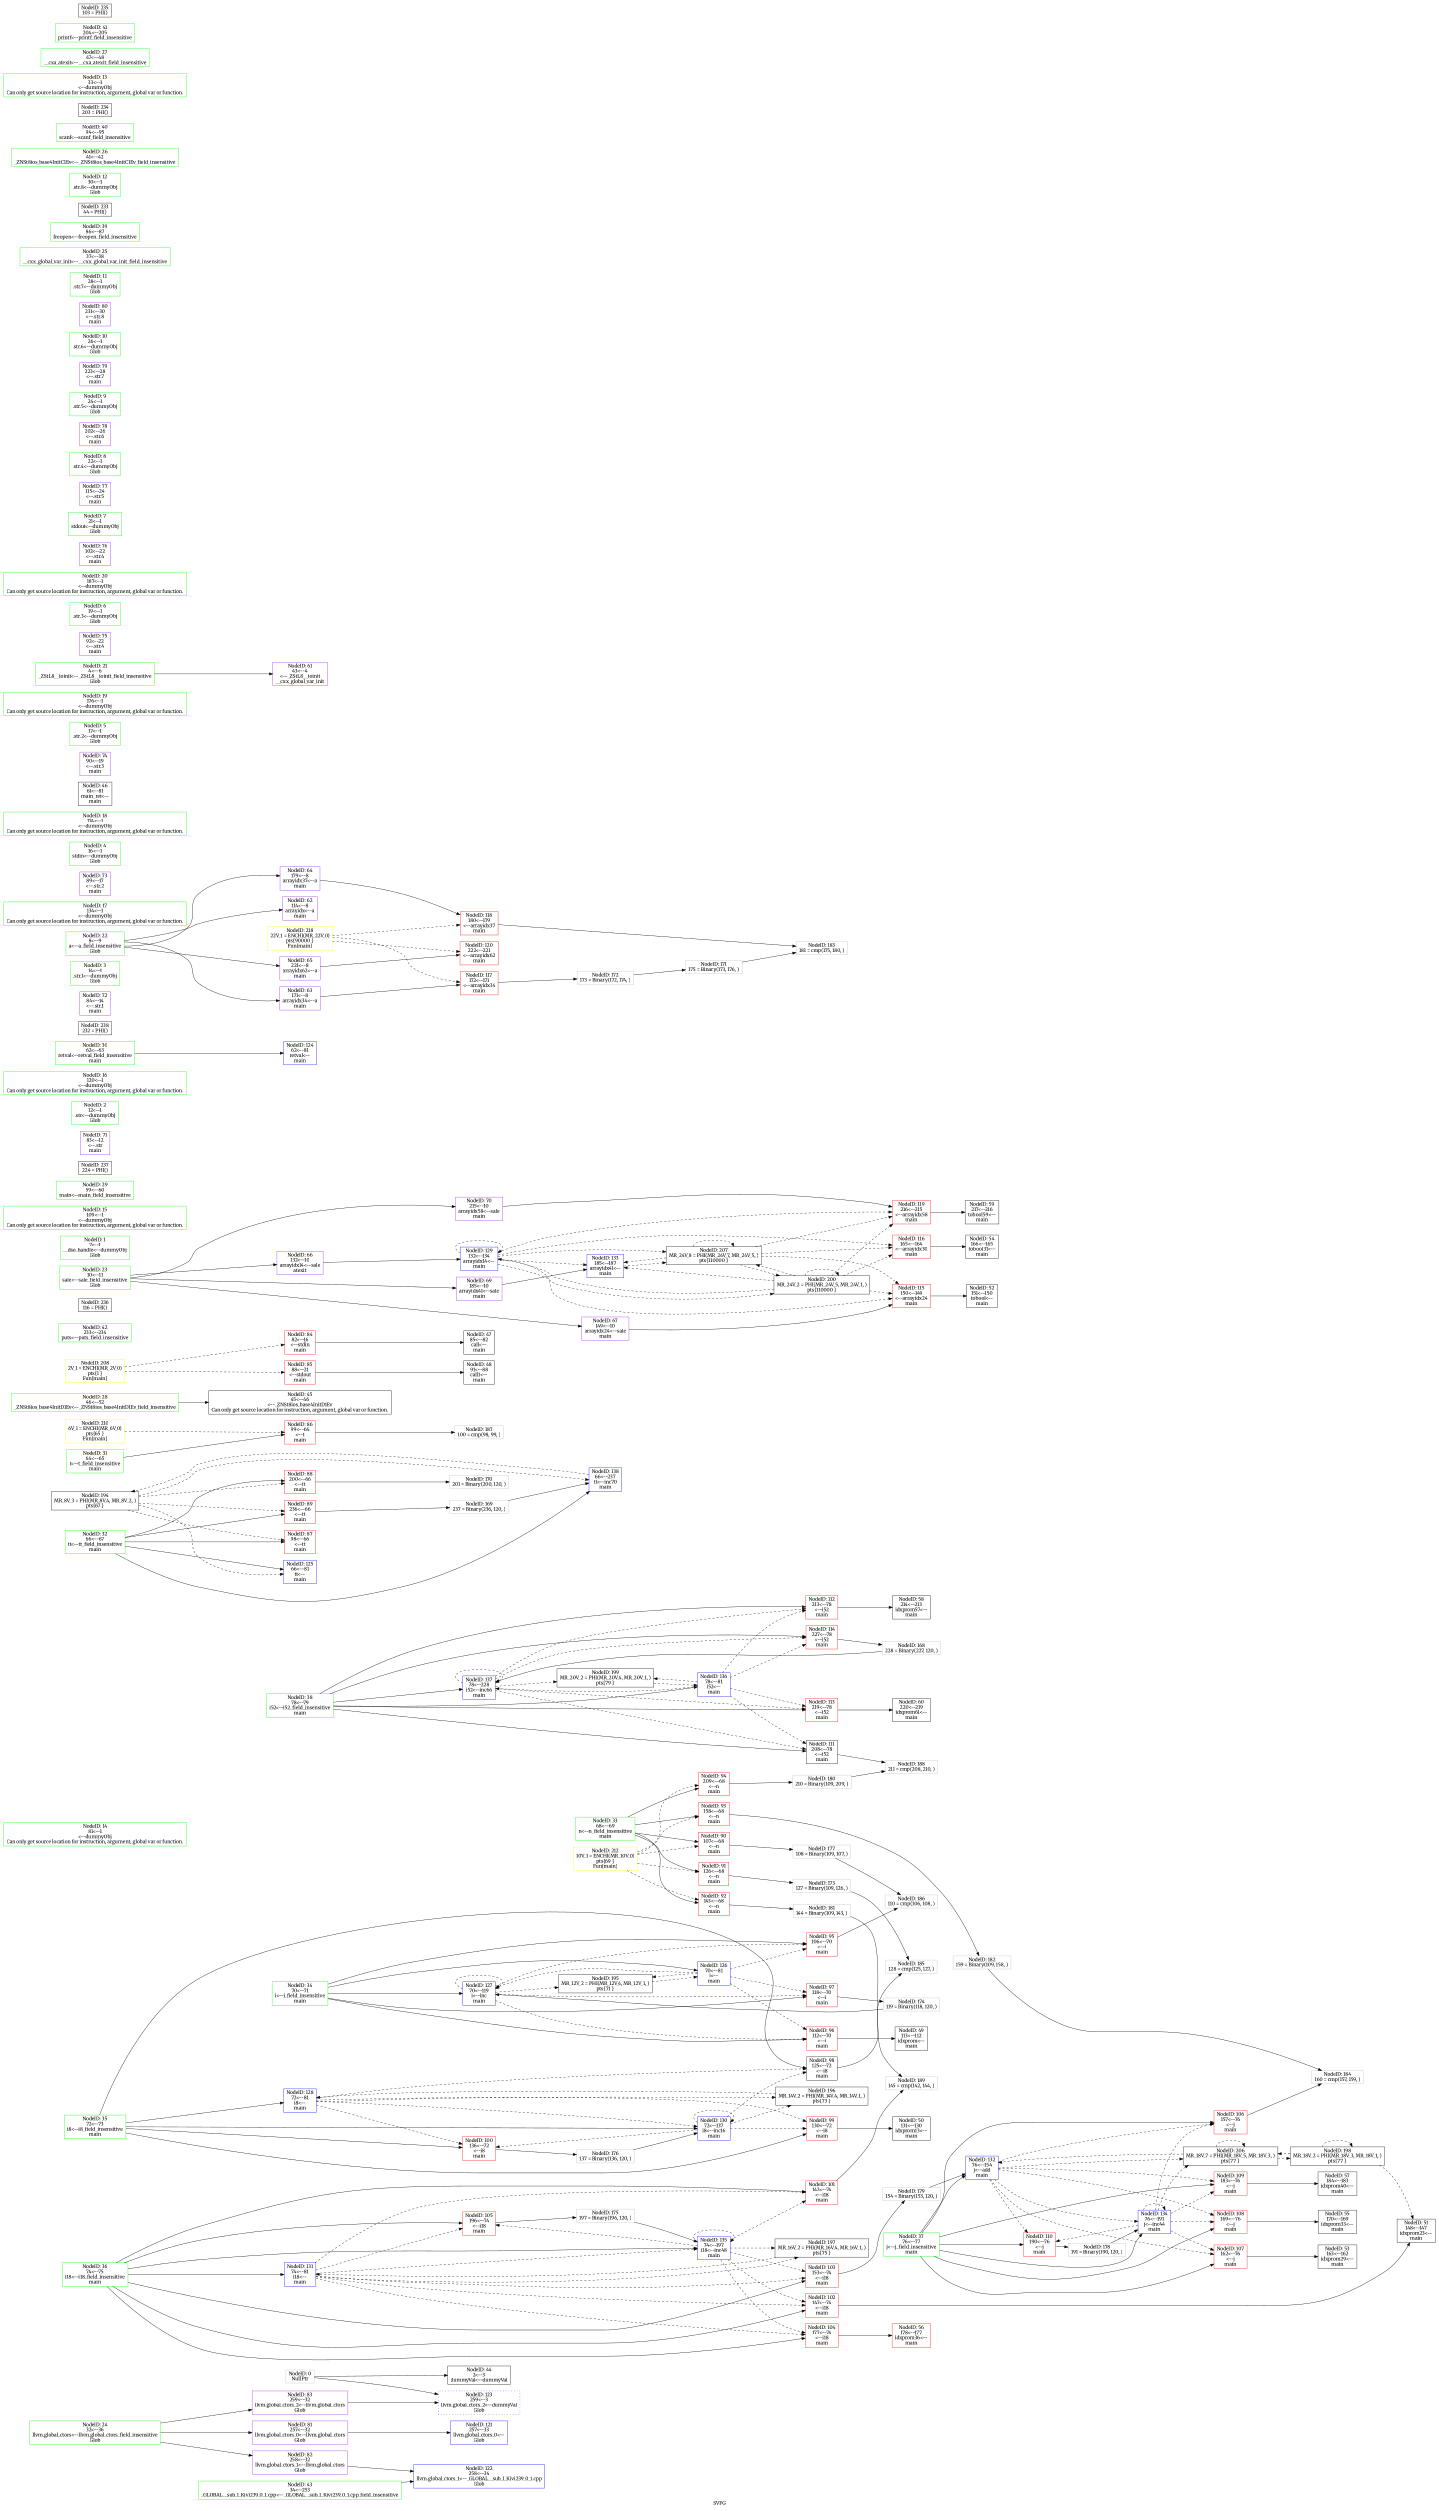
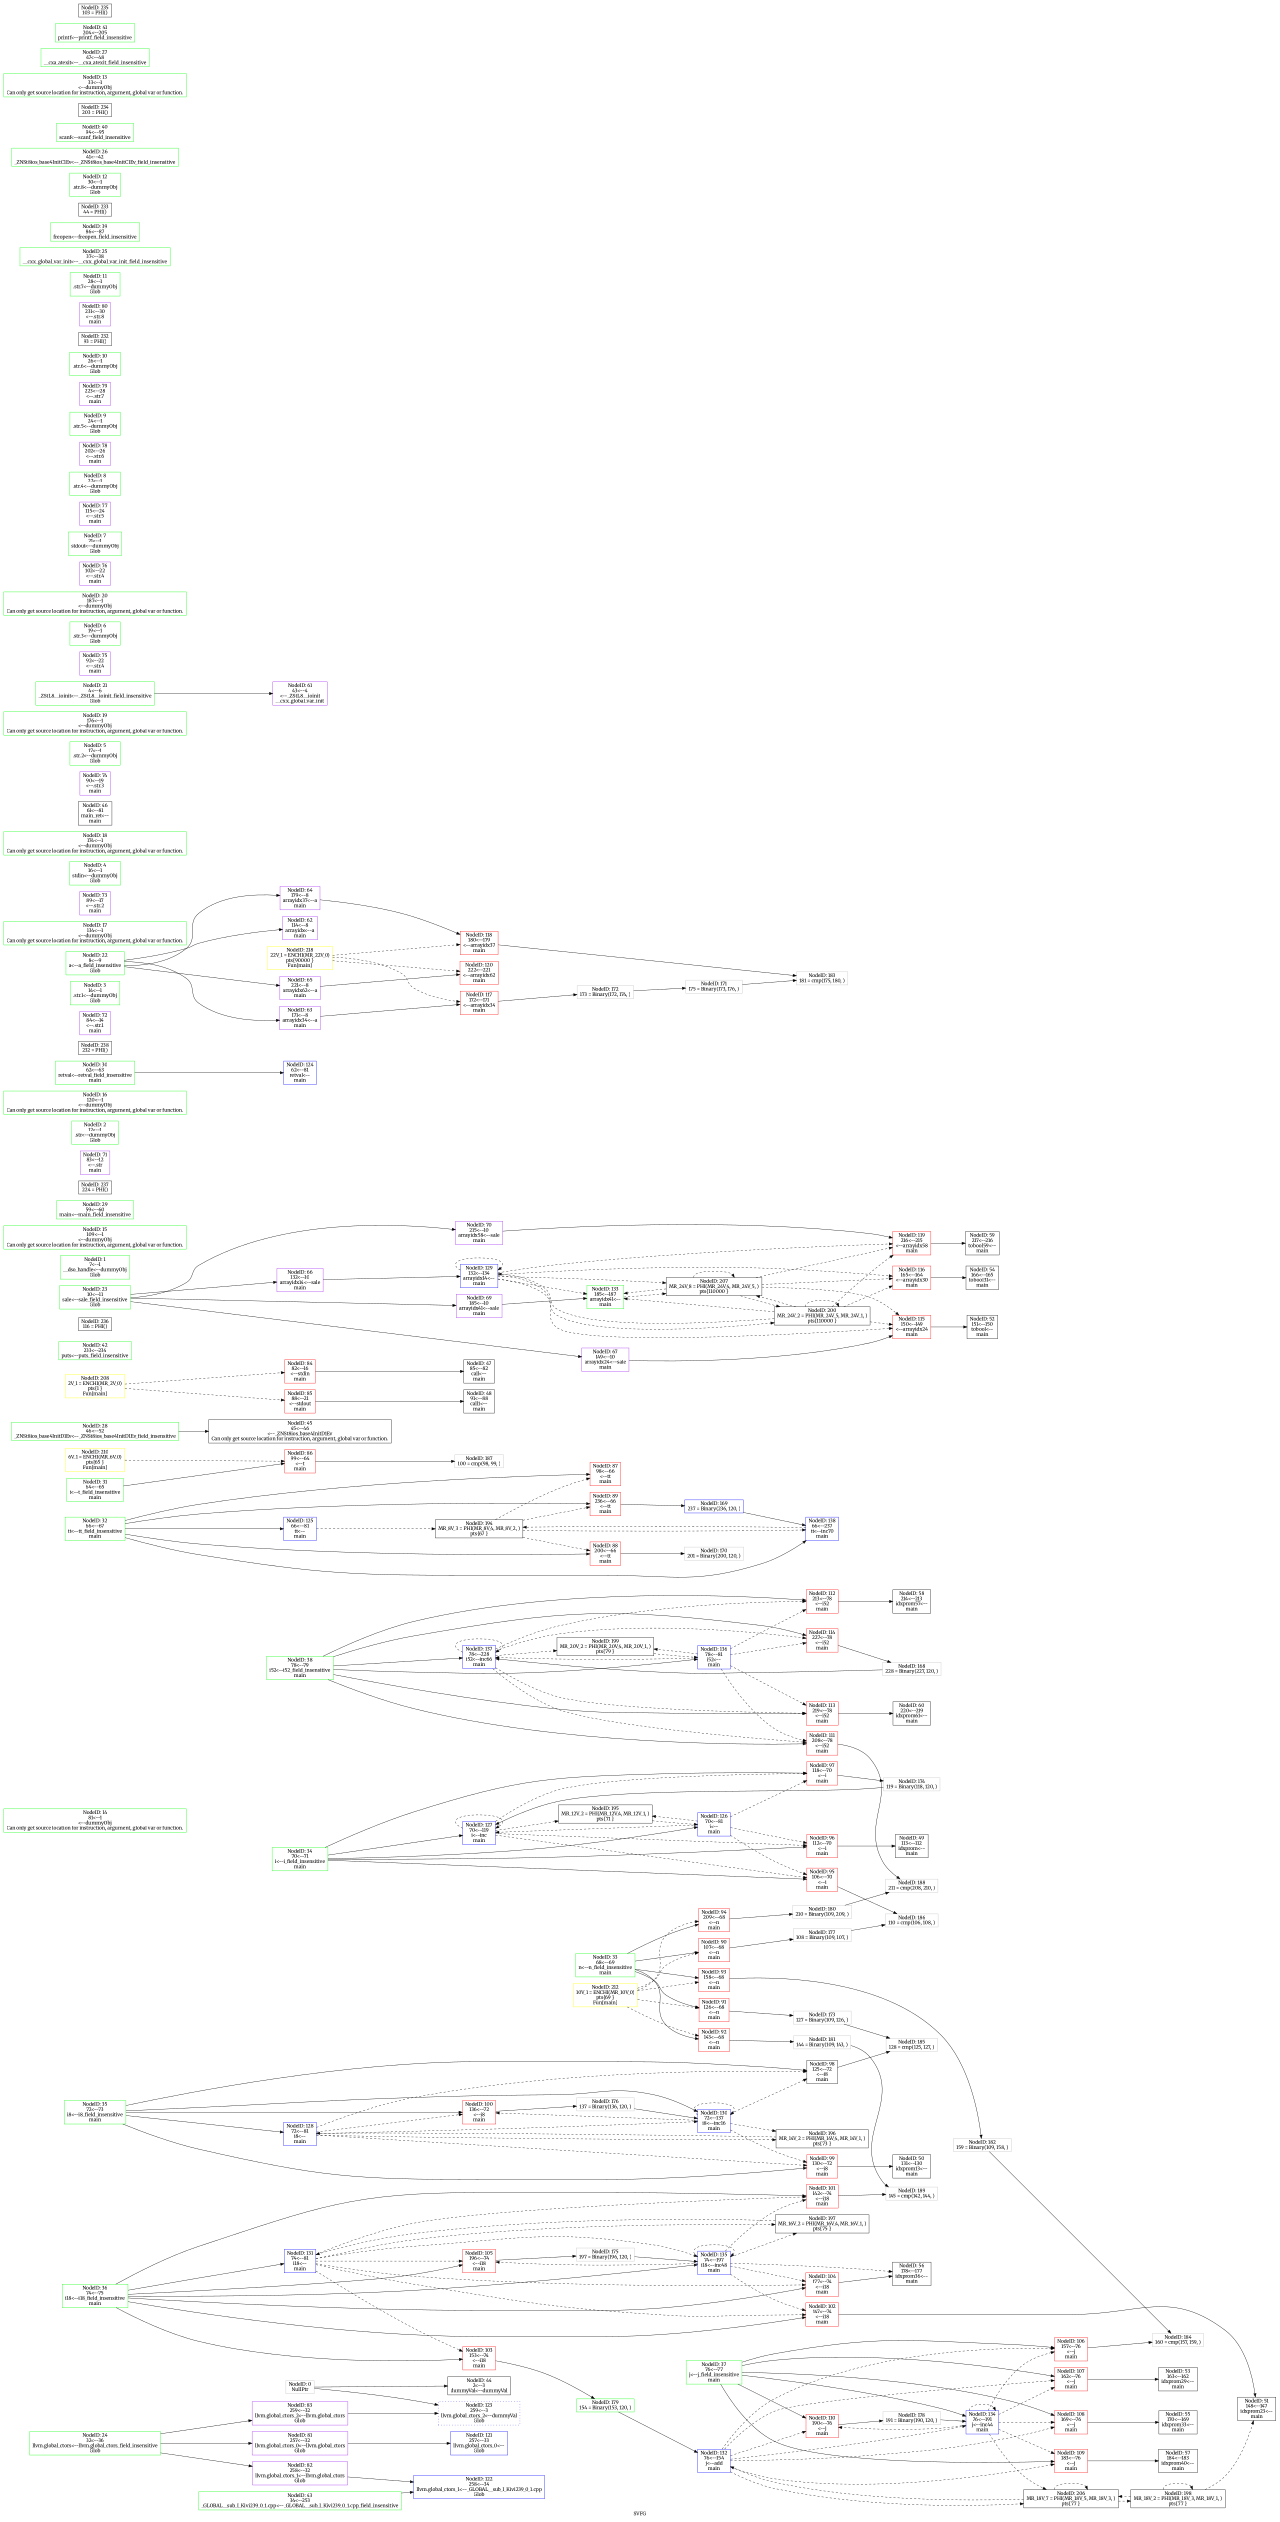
none -> (95, 339)
(714, 1256) -> (714, 1286)
(605, 1266) -> (605, 1297)
(300, 1270) -> (300, 1288)
(479, 1507) -> (714, 1506)
(195, 1553) -> (374, 1529)
(822, 1752) -> (822, 1743)
(911, 2194) -> (605, 2405)
(946, 2195) -> none
(768, 2262) -> (810, 2266)
(911, 2336) -> (912, 2274)
